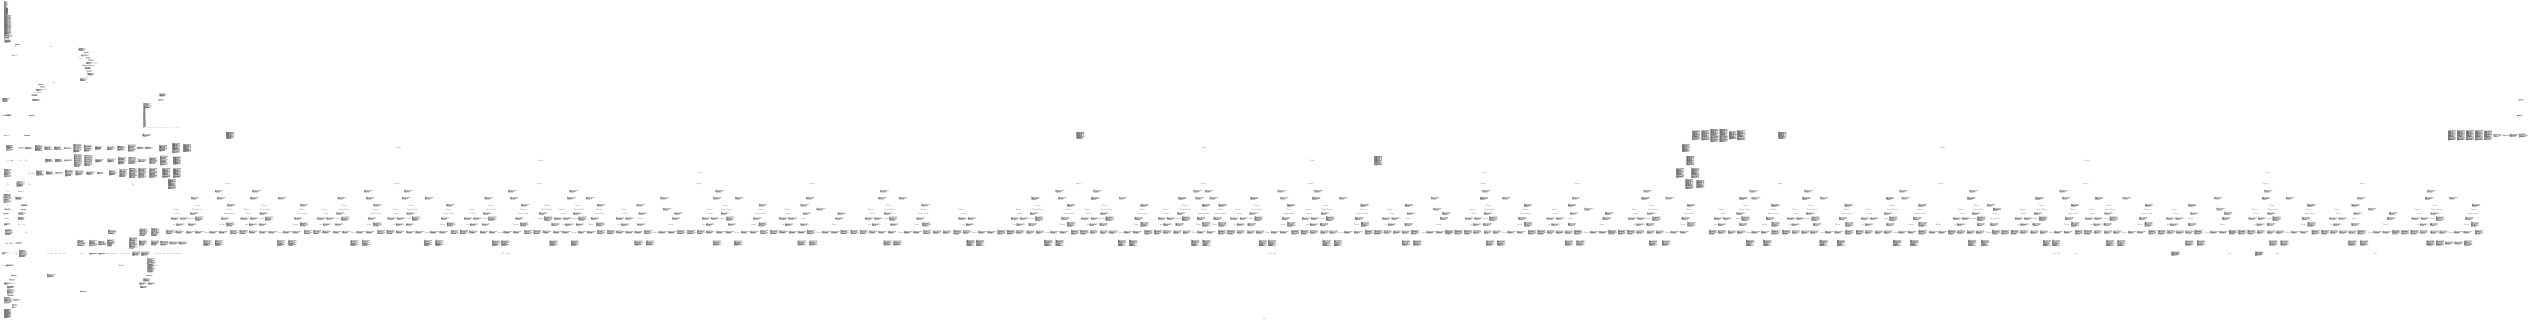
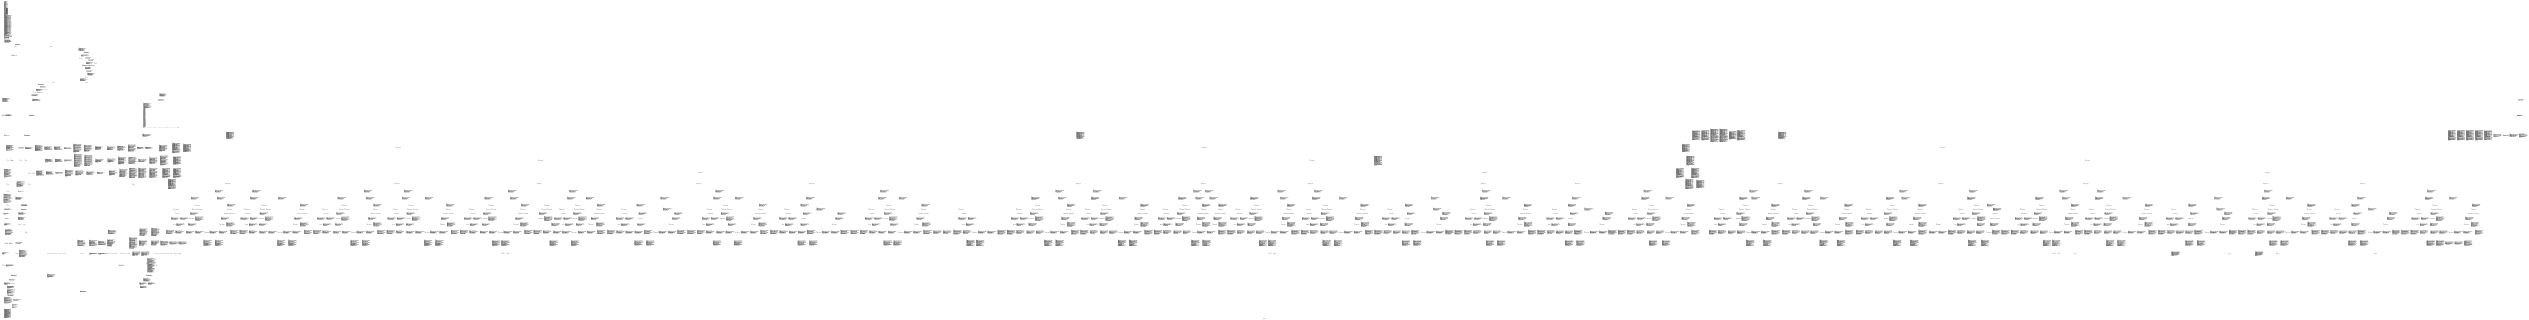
none -> (2101, 191)
none -> (1696, 232)
